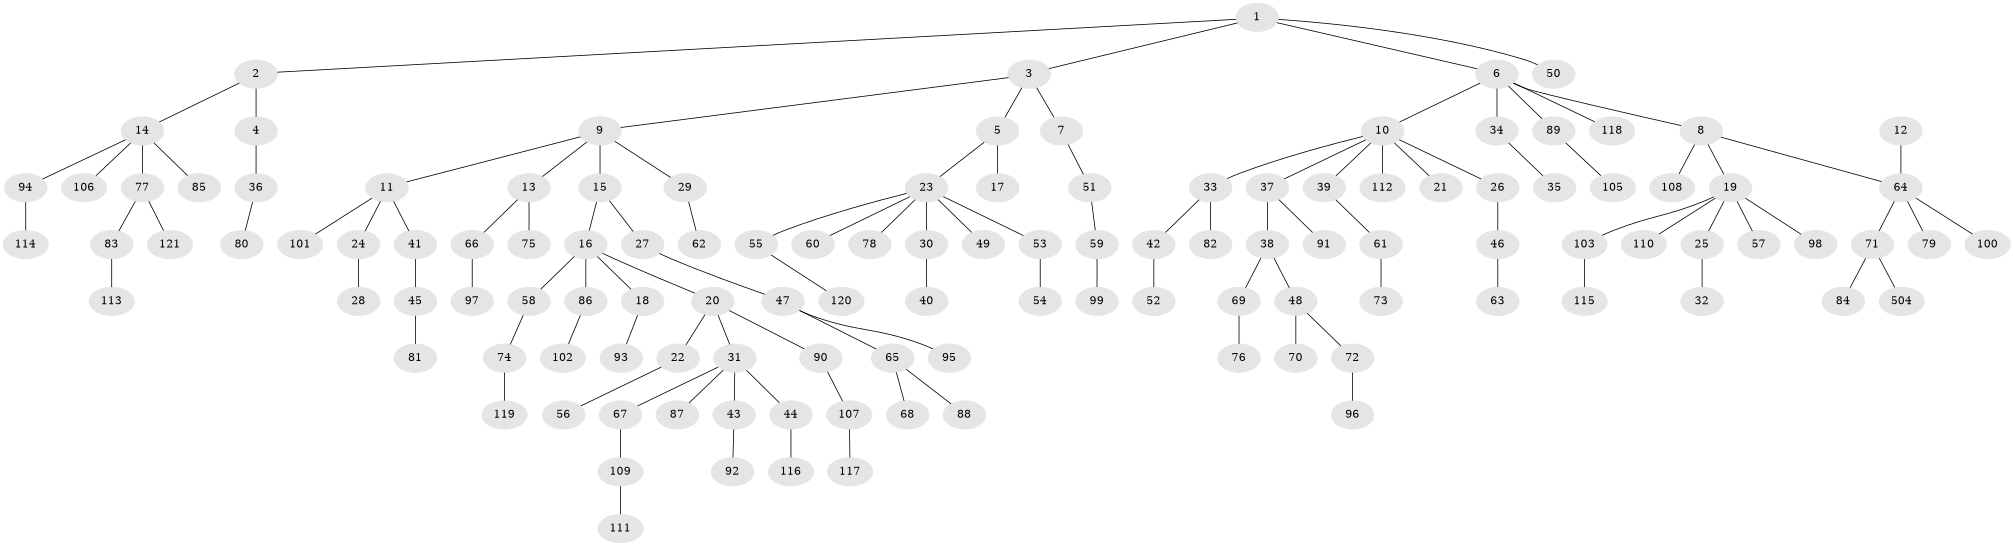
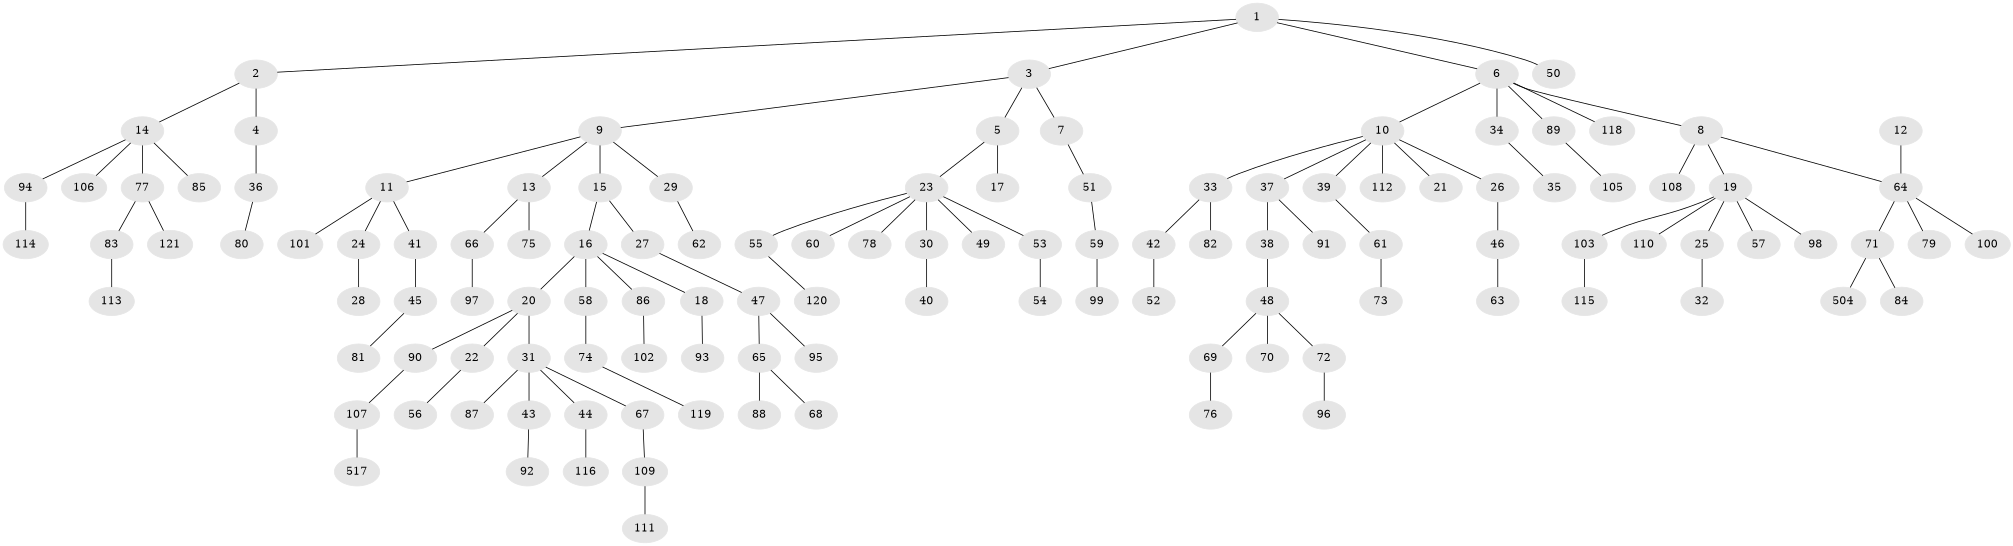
(1253, 273) -> (1239, 330)
(850, 472) -> (357, 472)
